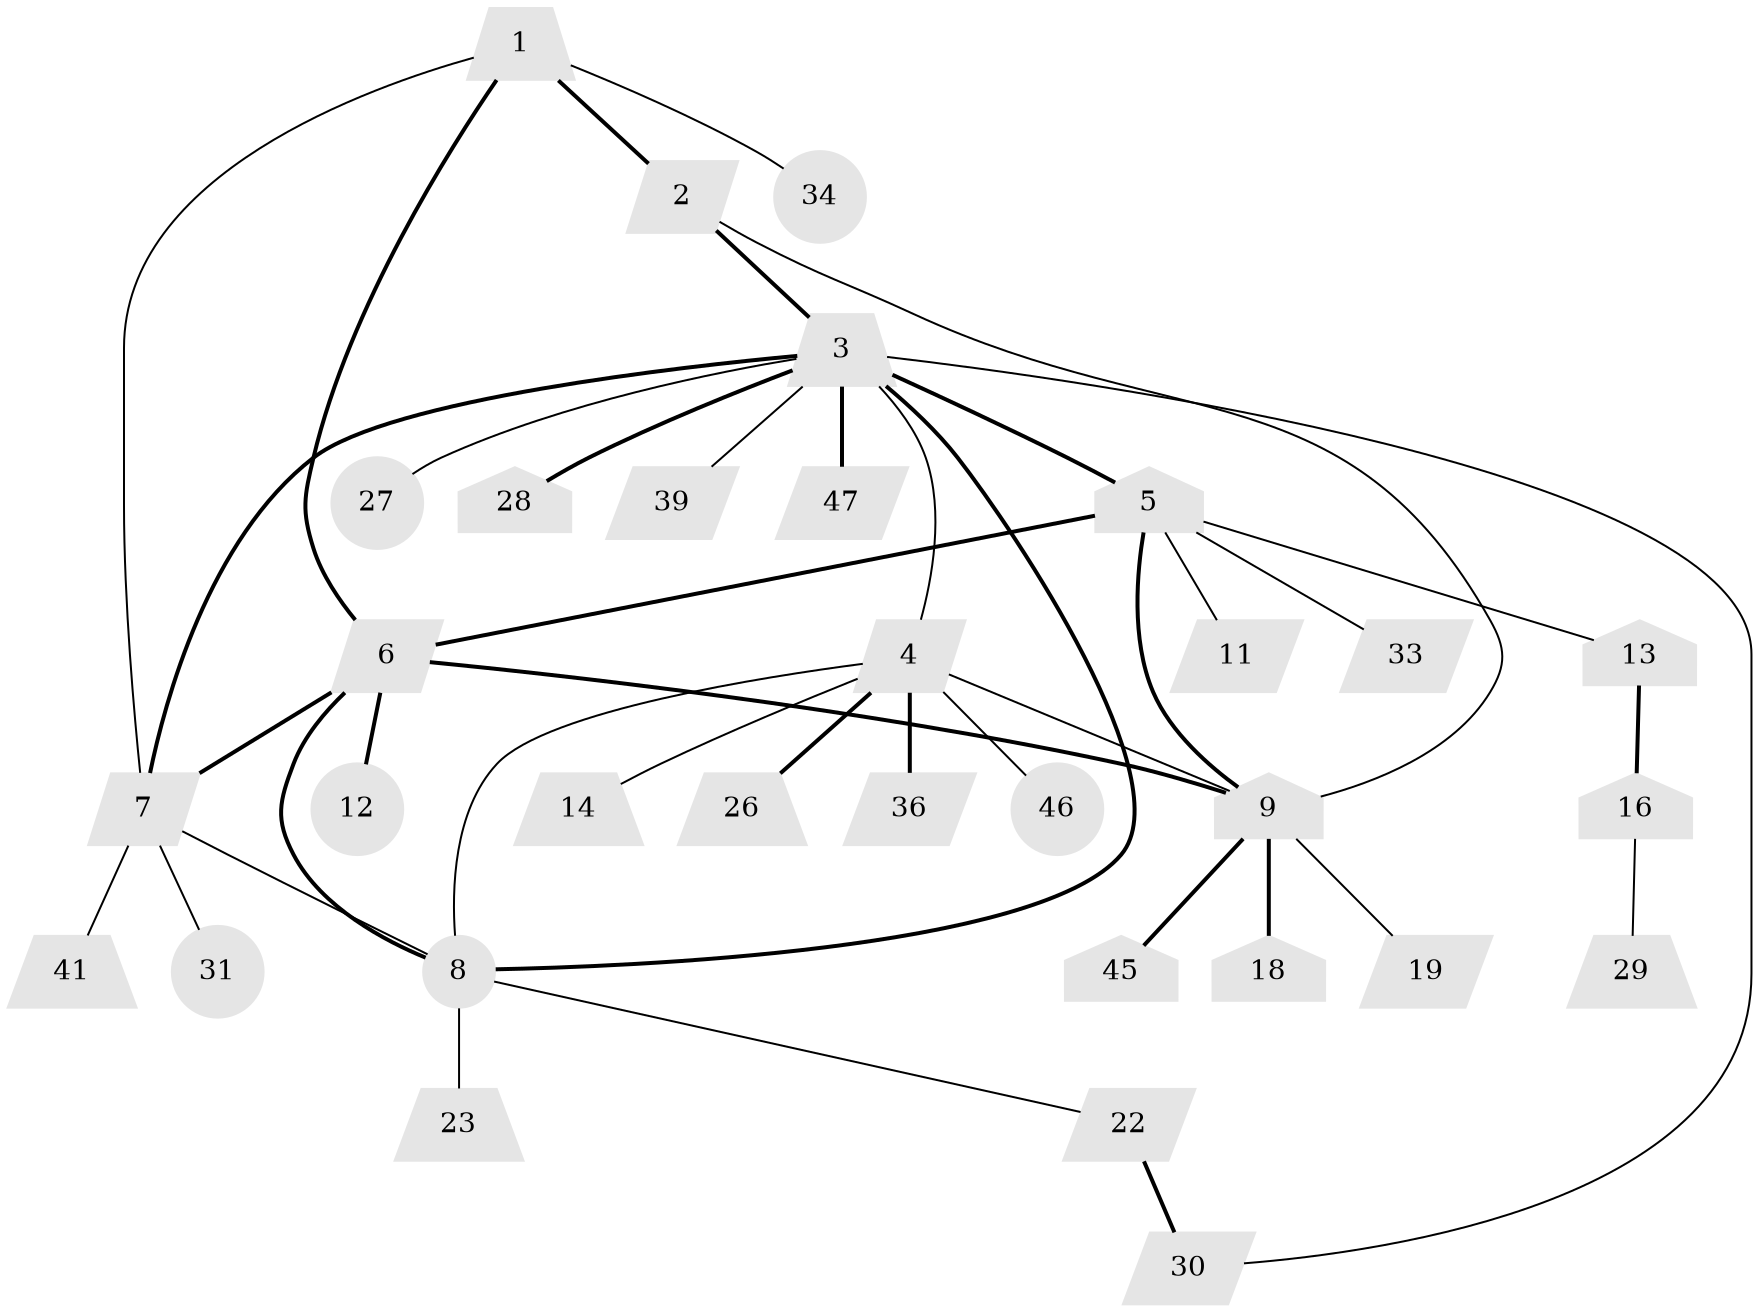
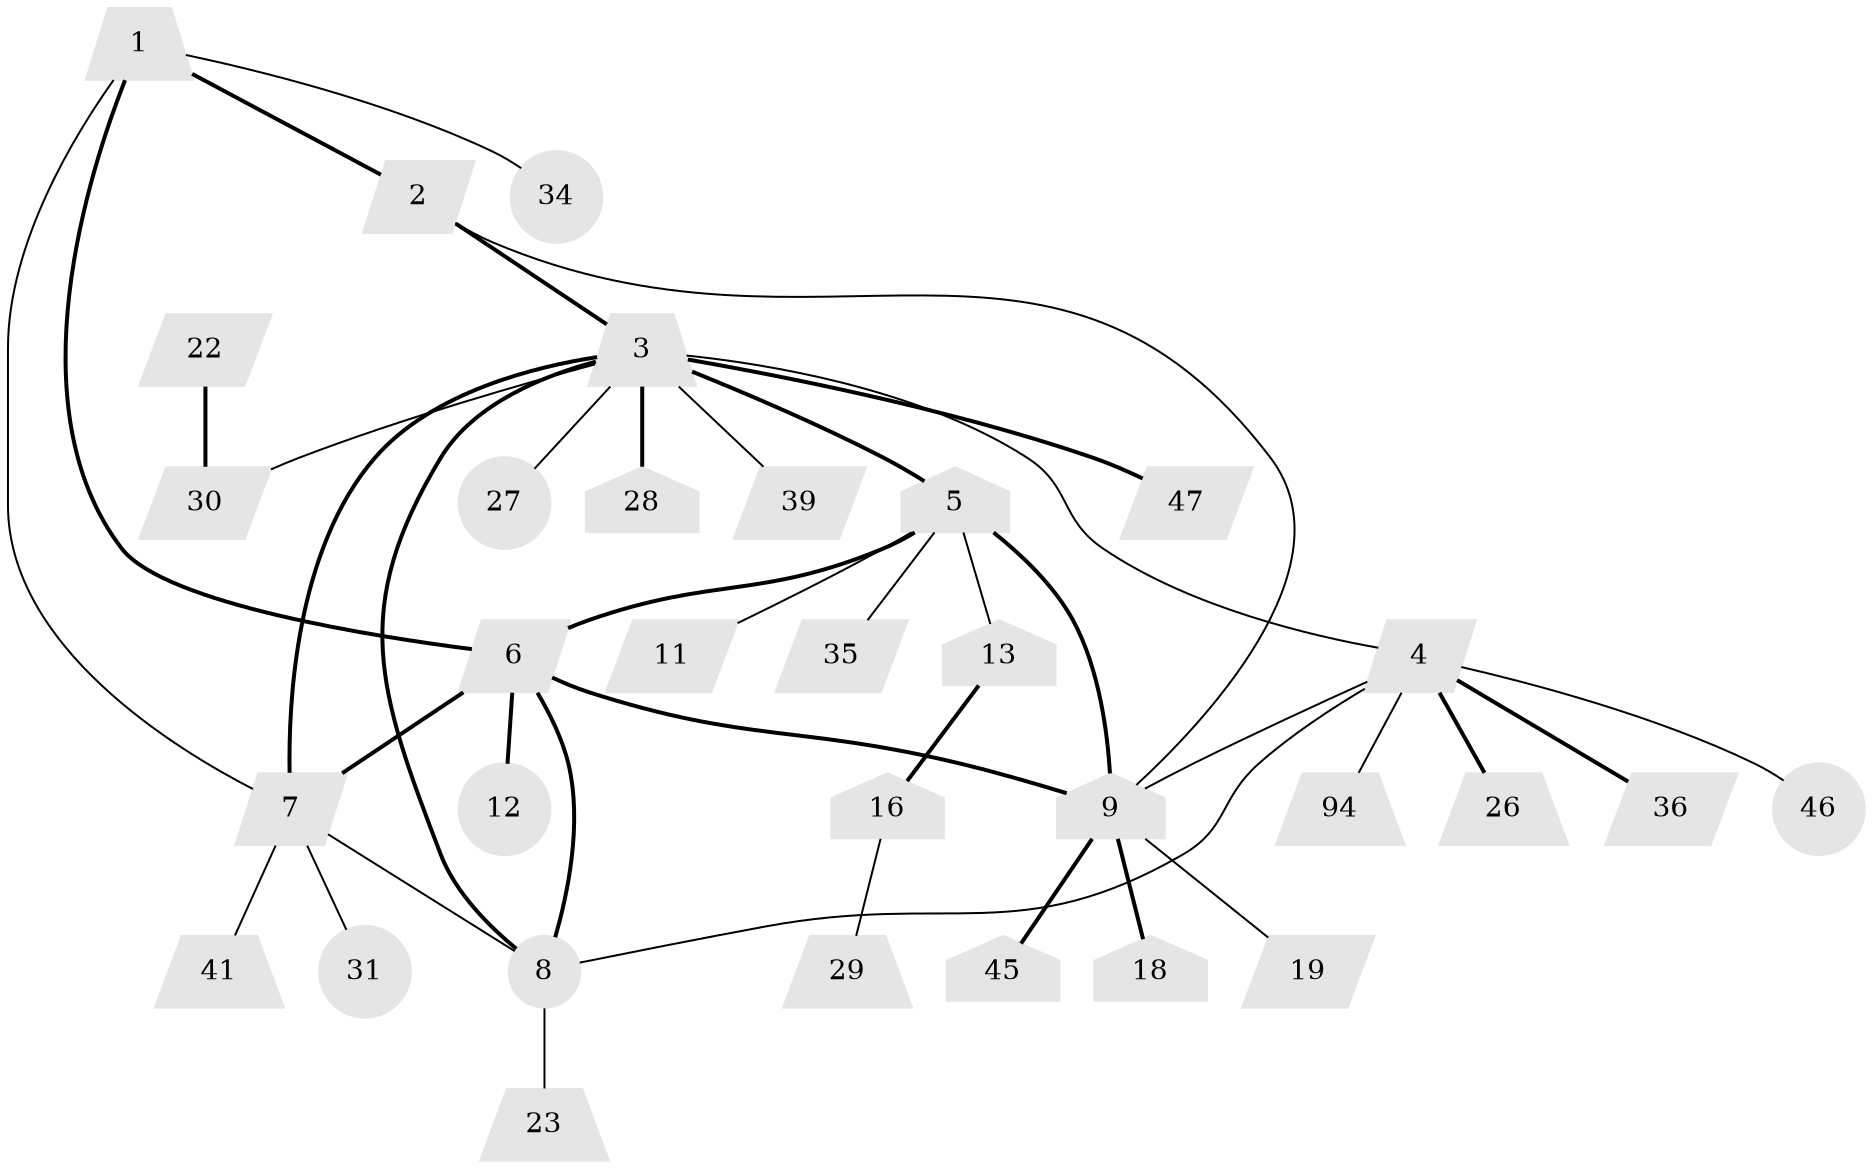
(1406, 656) -> (842, 656)
(579, 809) -> (1340, 809)
(787, 1047) -> none
